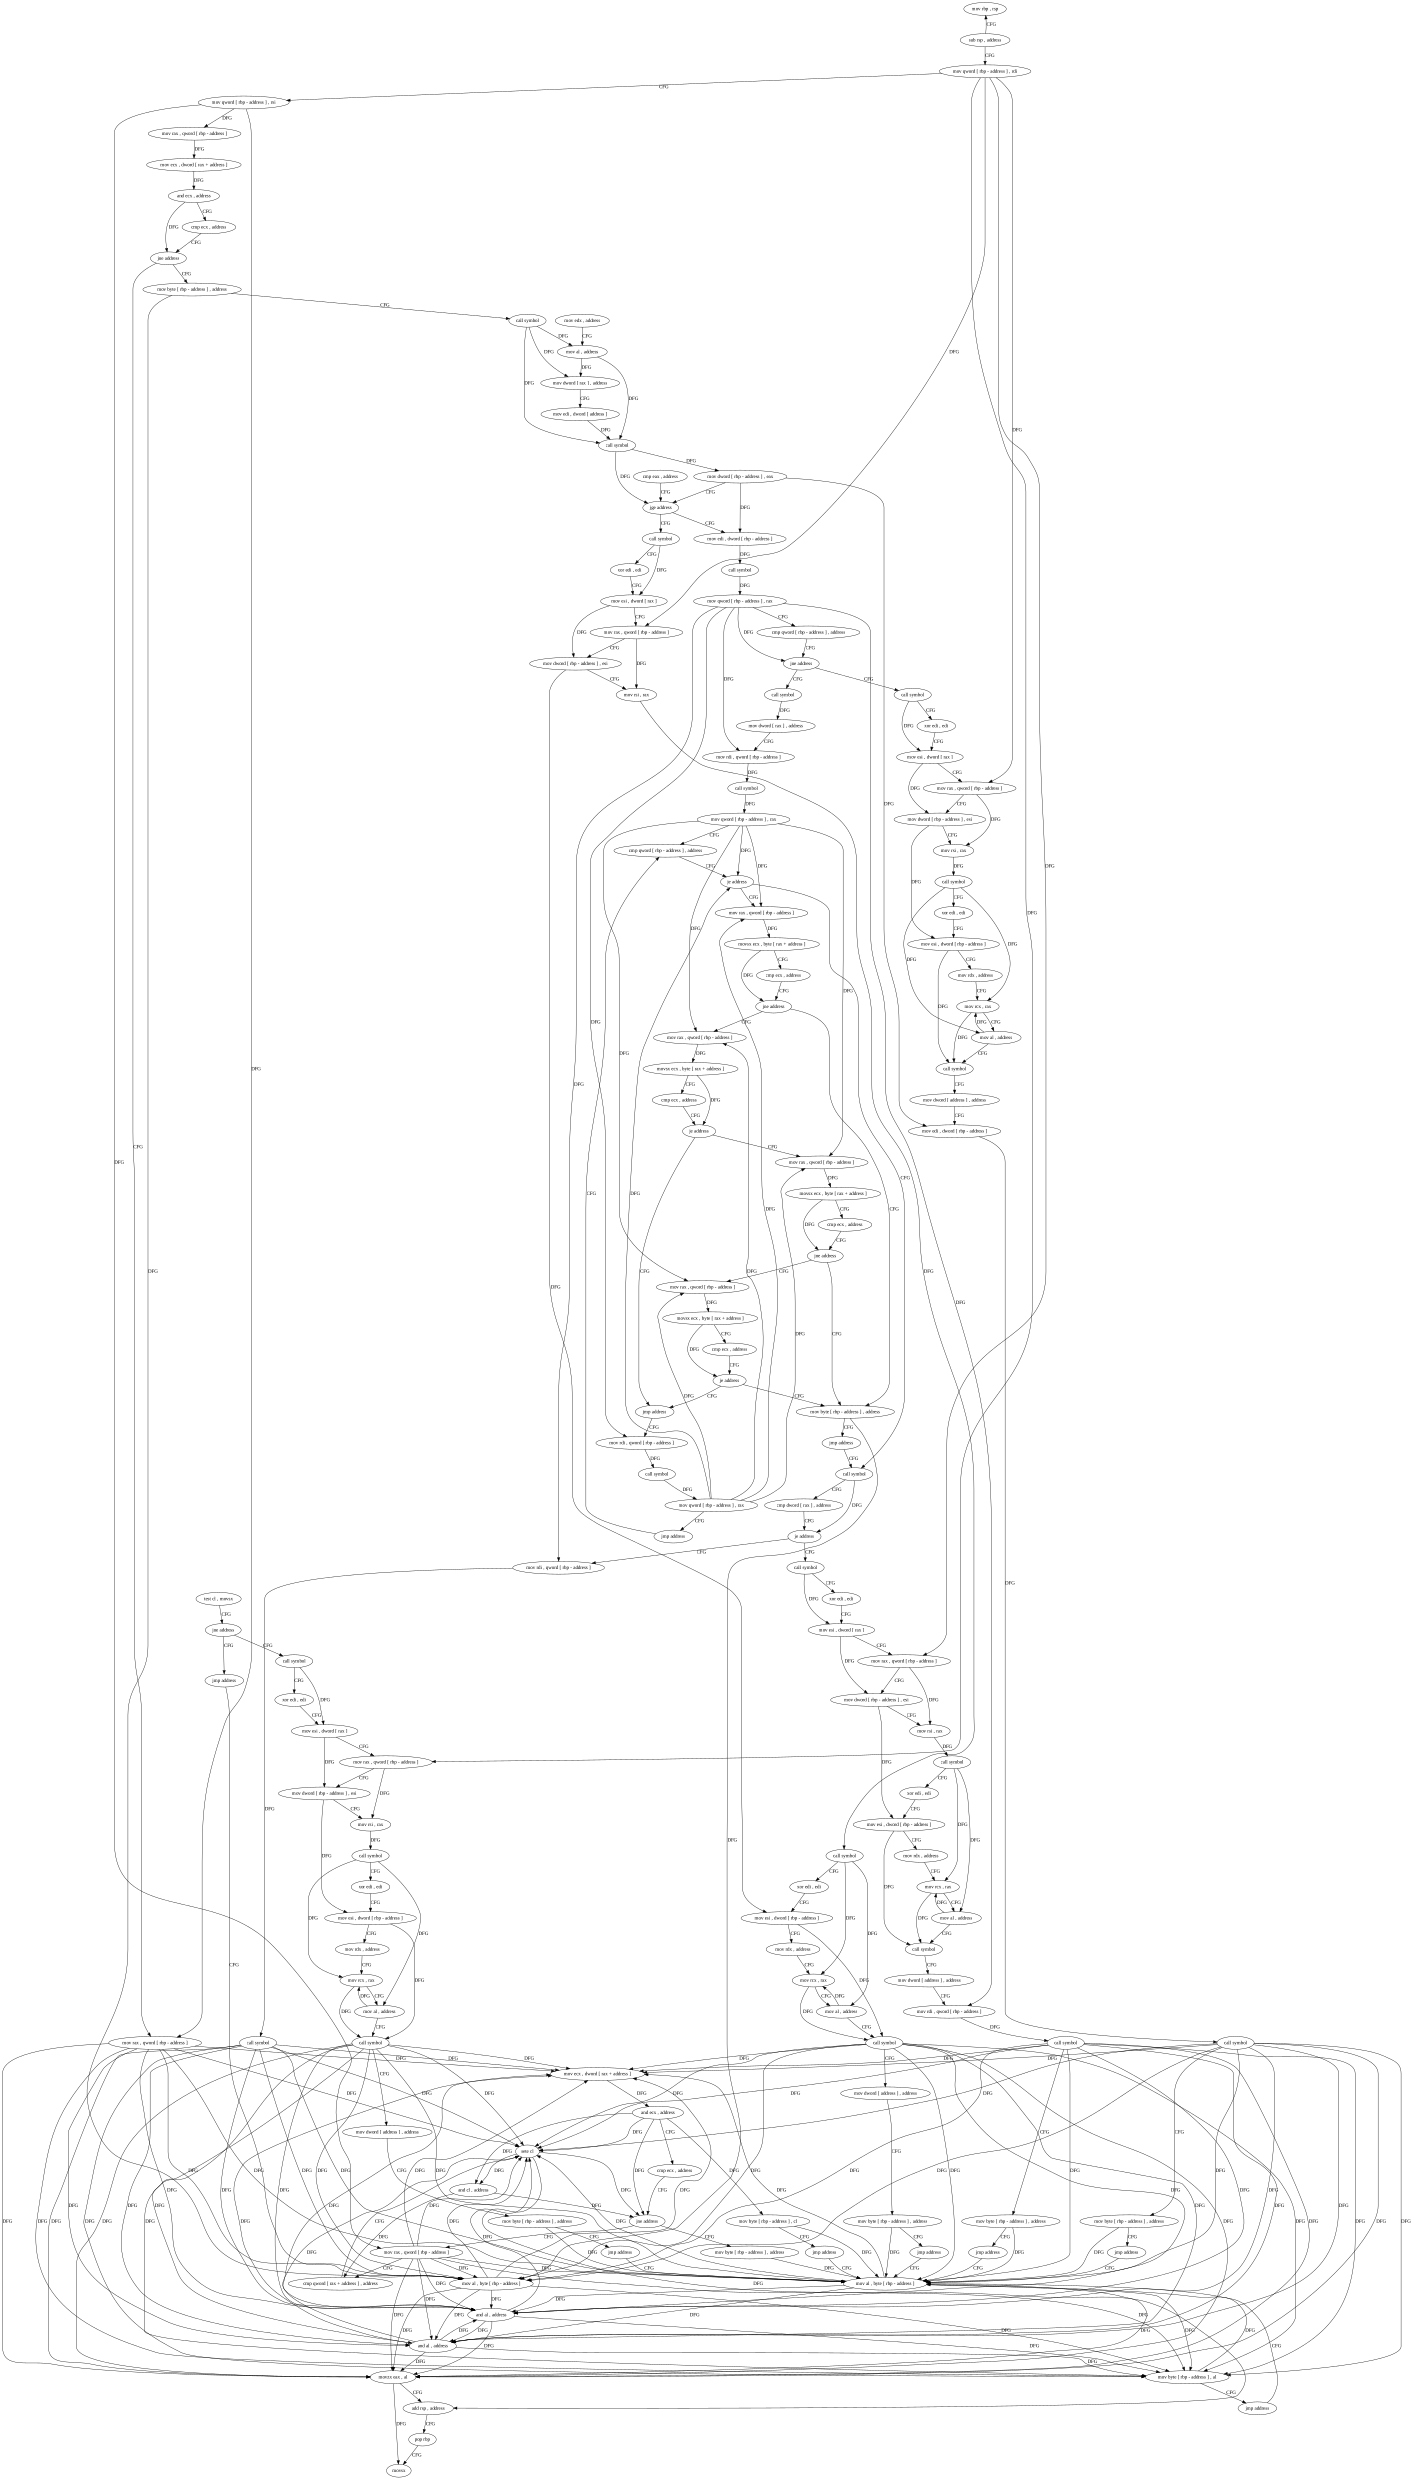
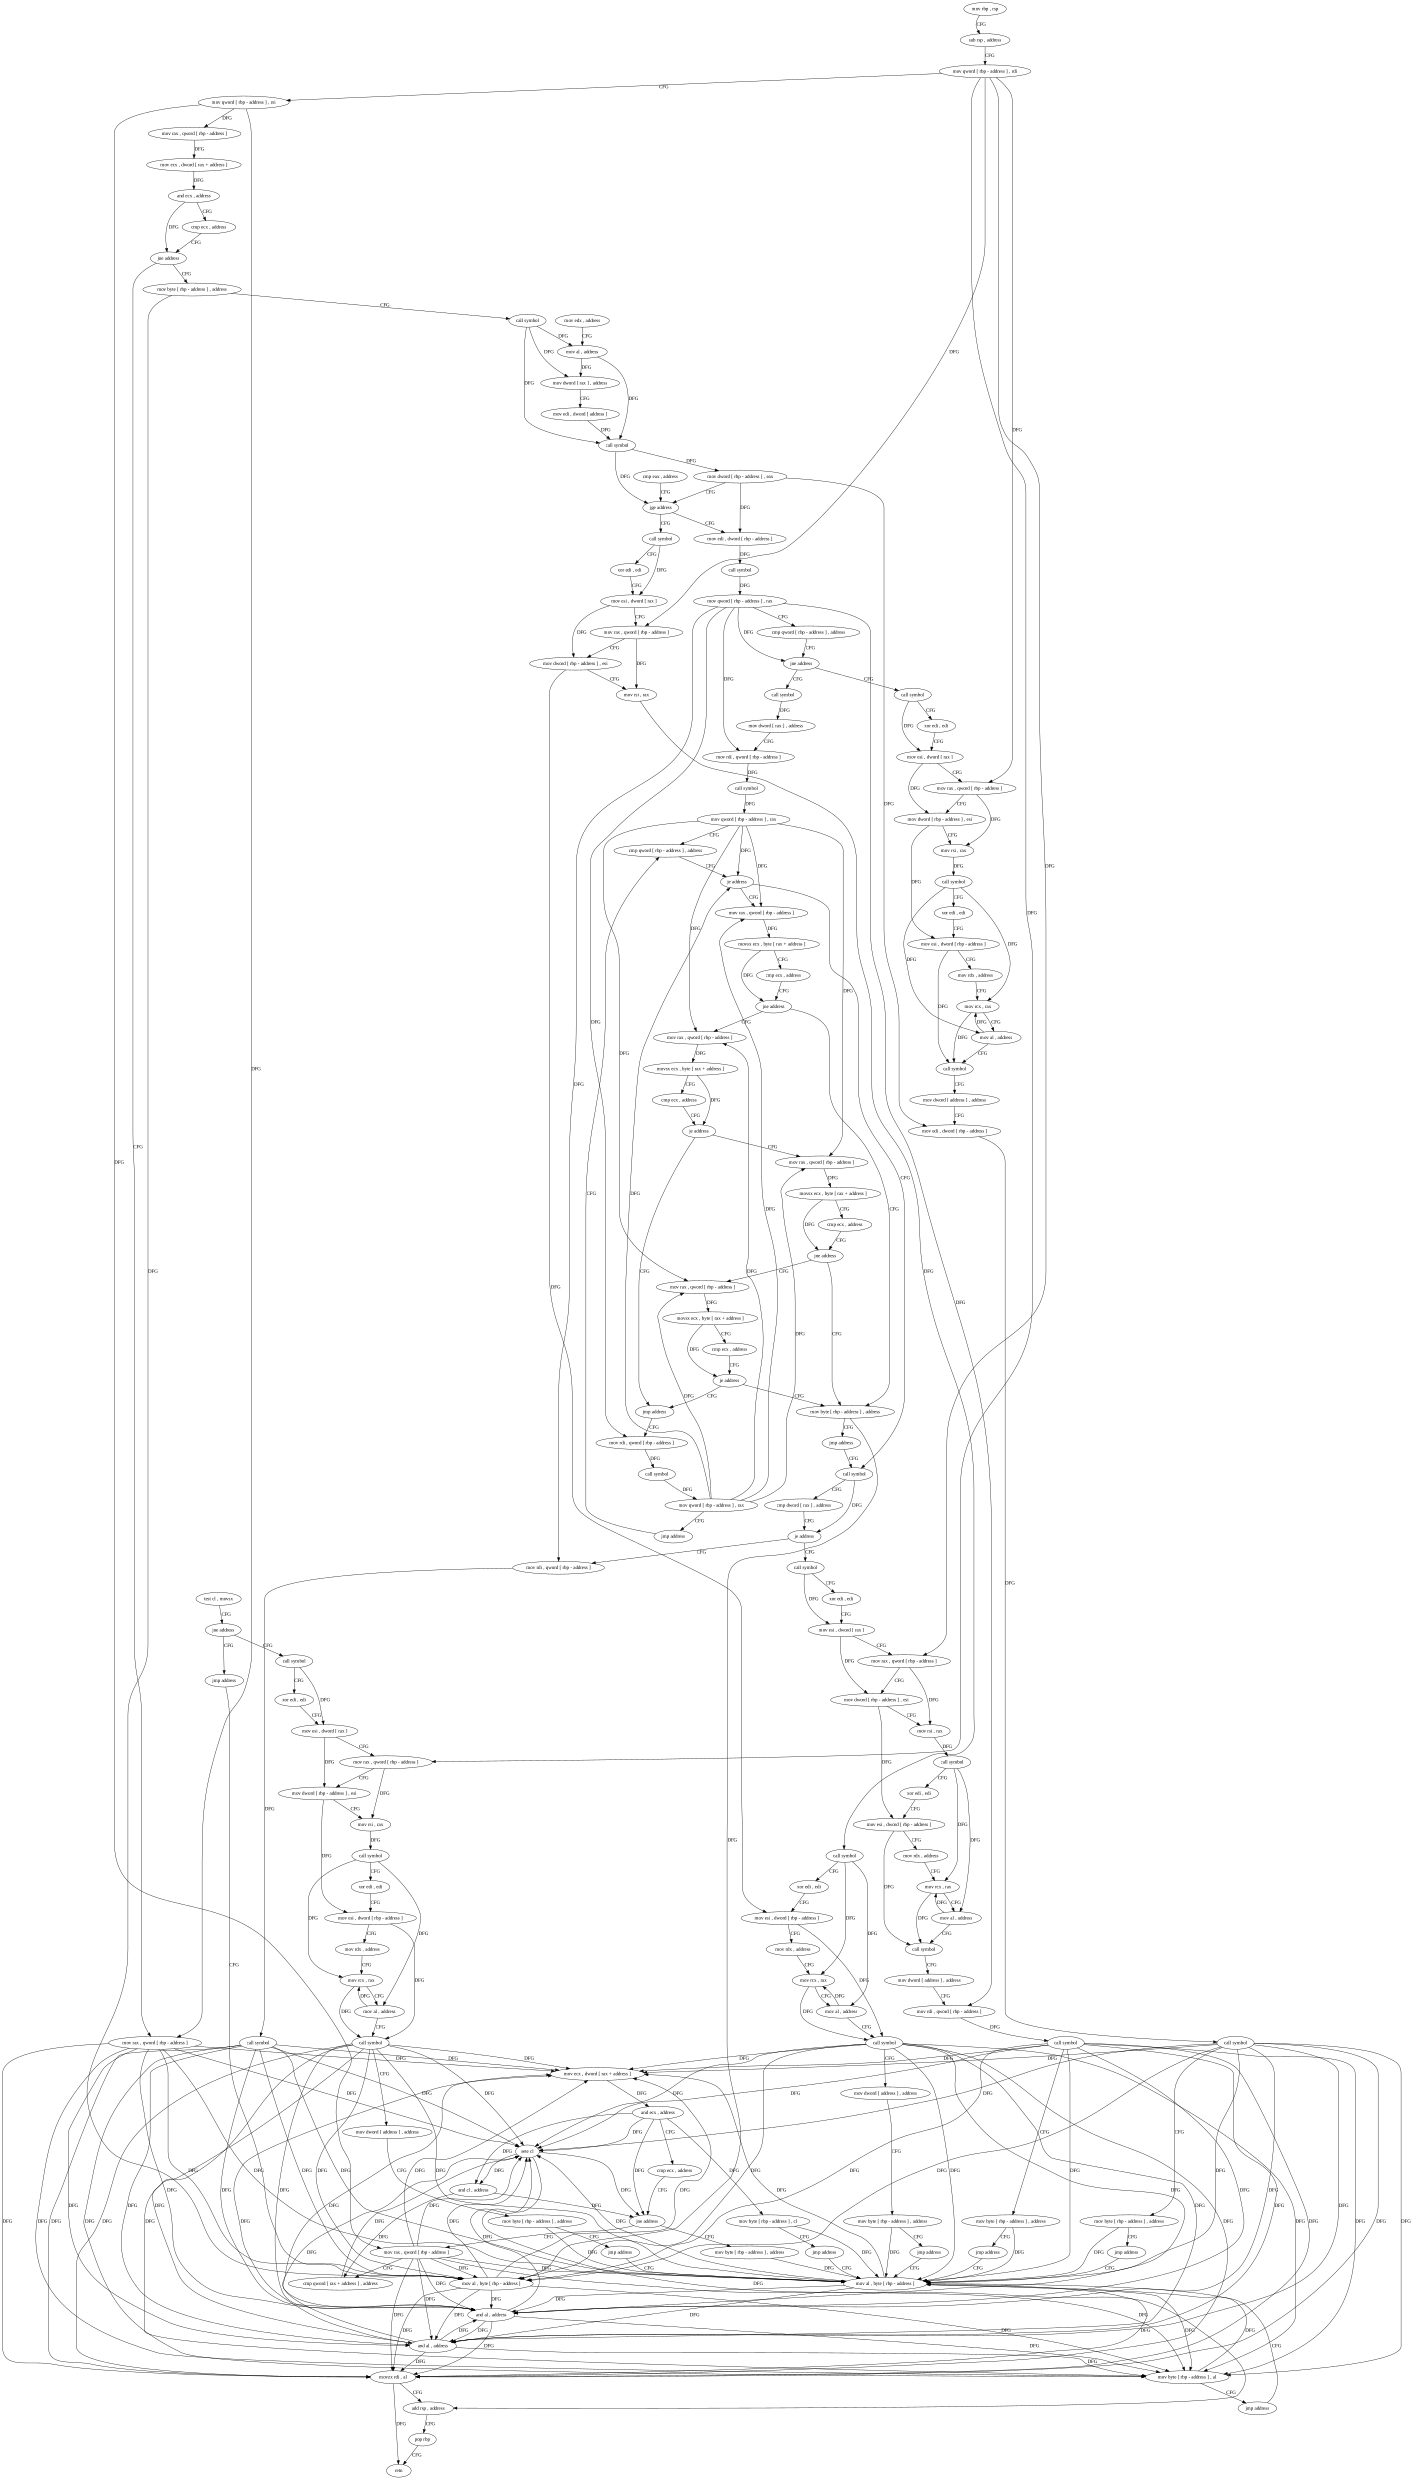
(986, 26) -> (976, 23)
(380, 2221) -> (380, 2221)
(393, 2377) -> (393, 2377)
(399, 2471) -> (399, 2471)
